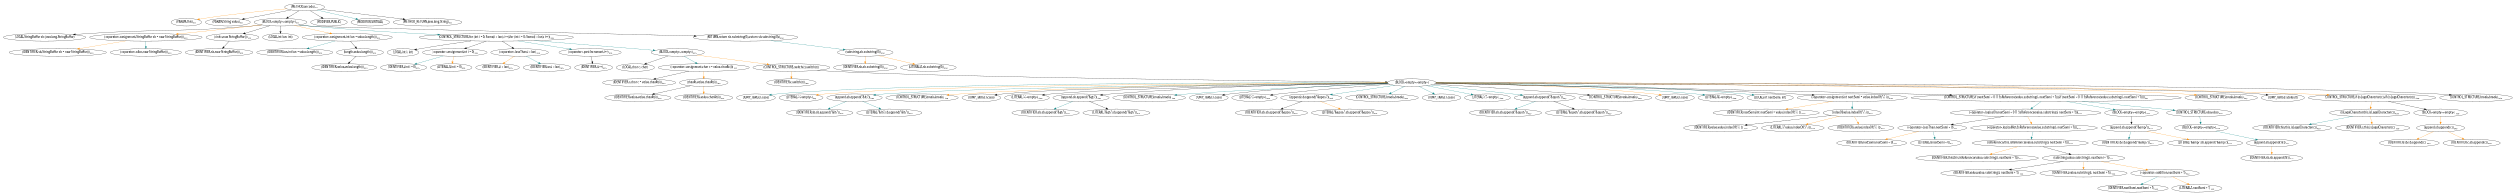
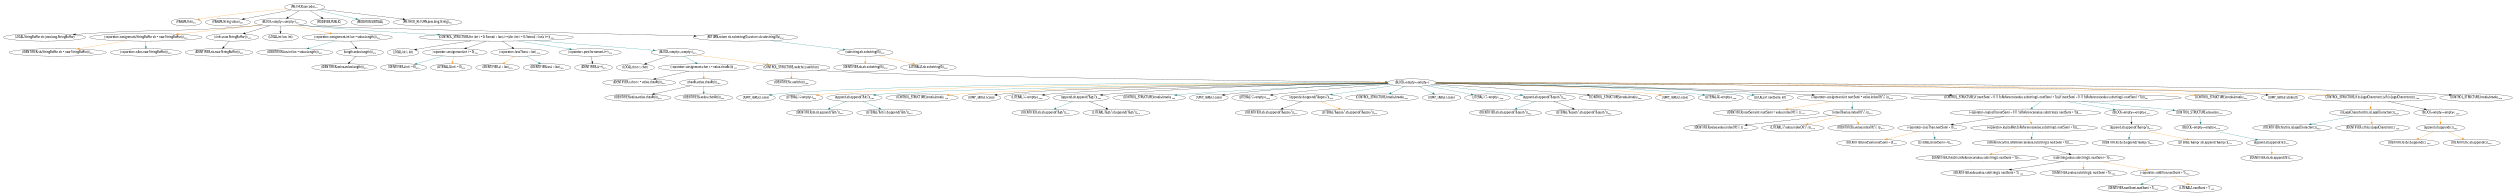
(242, 22) -> (242, 22)
(704, 89) -> (704, 89)
(2221, 113) -> (2221, 113)
